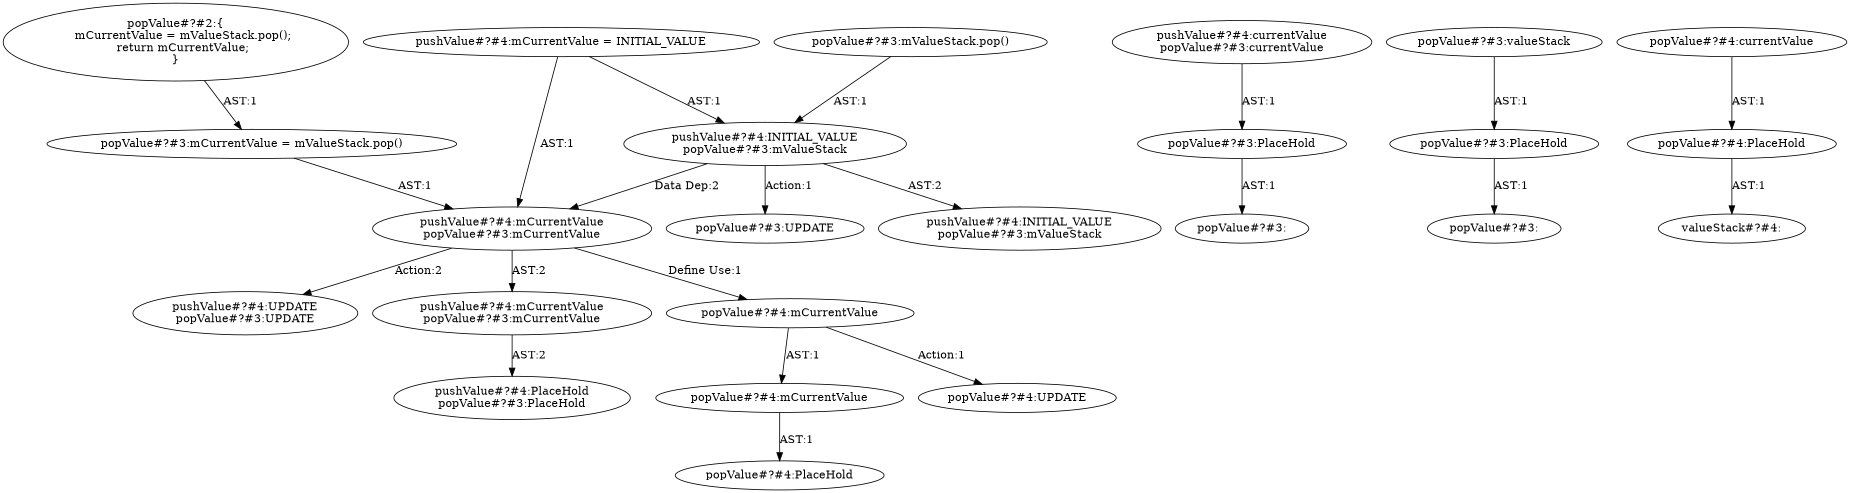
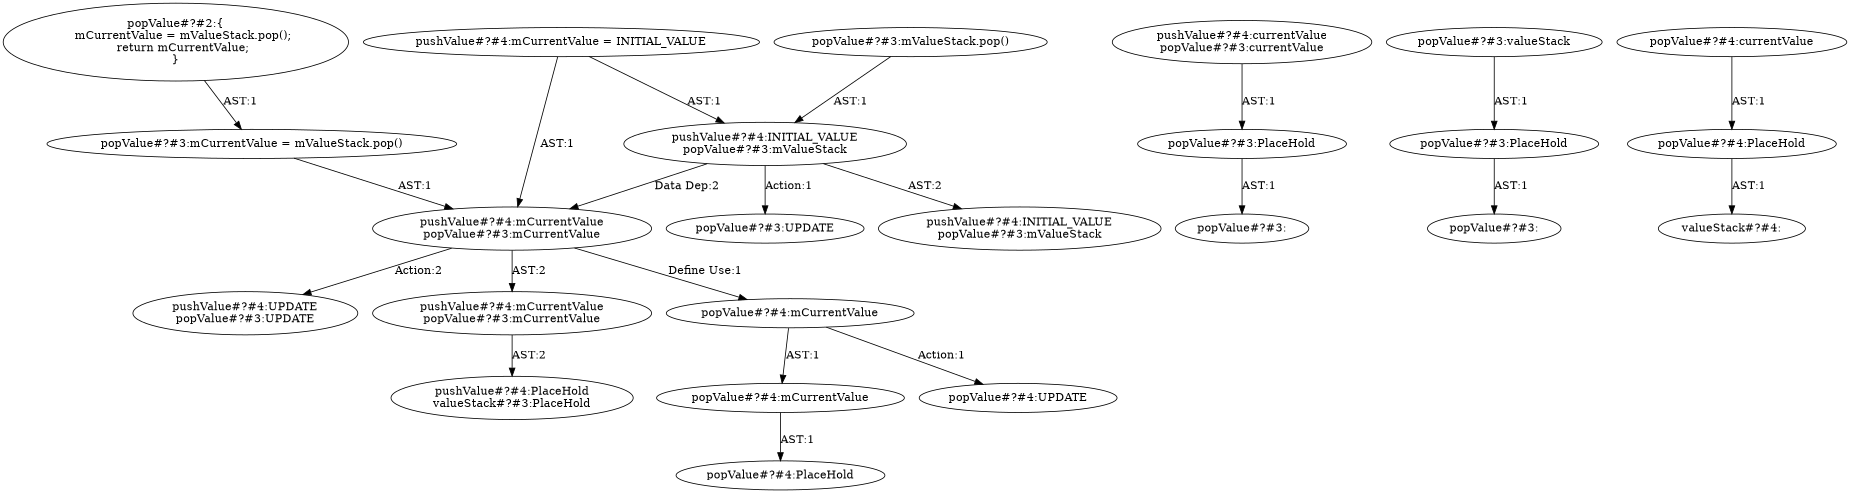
(512, 398) -> (512, 398)
